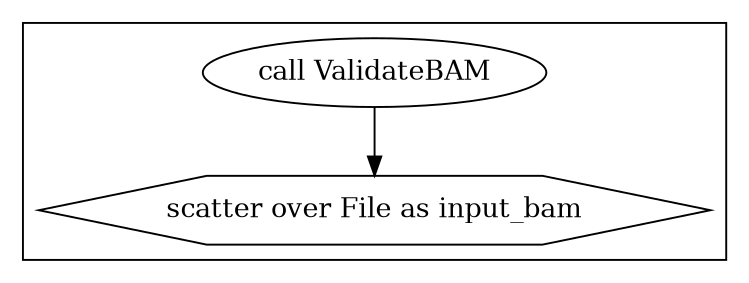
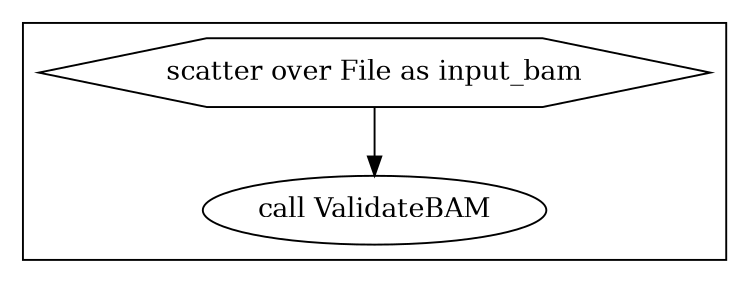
(375, 132) -> (375, 132)
